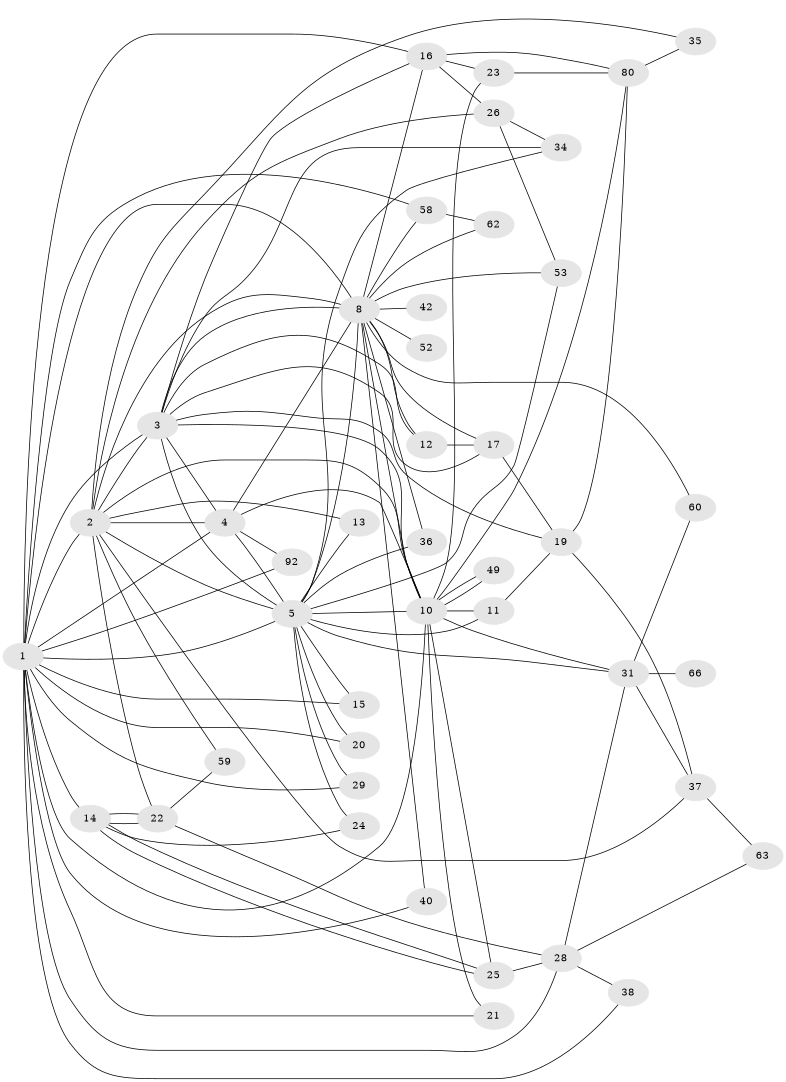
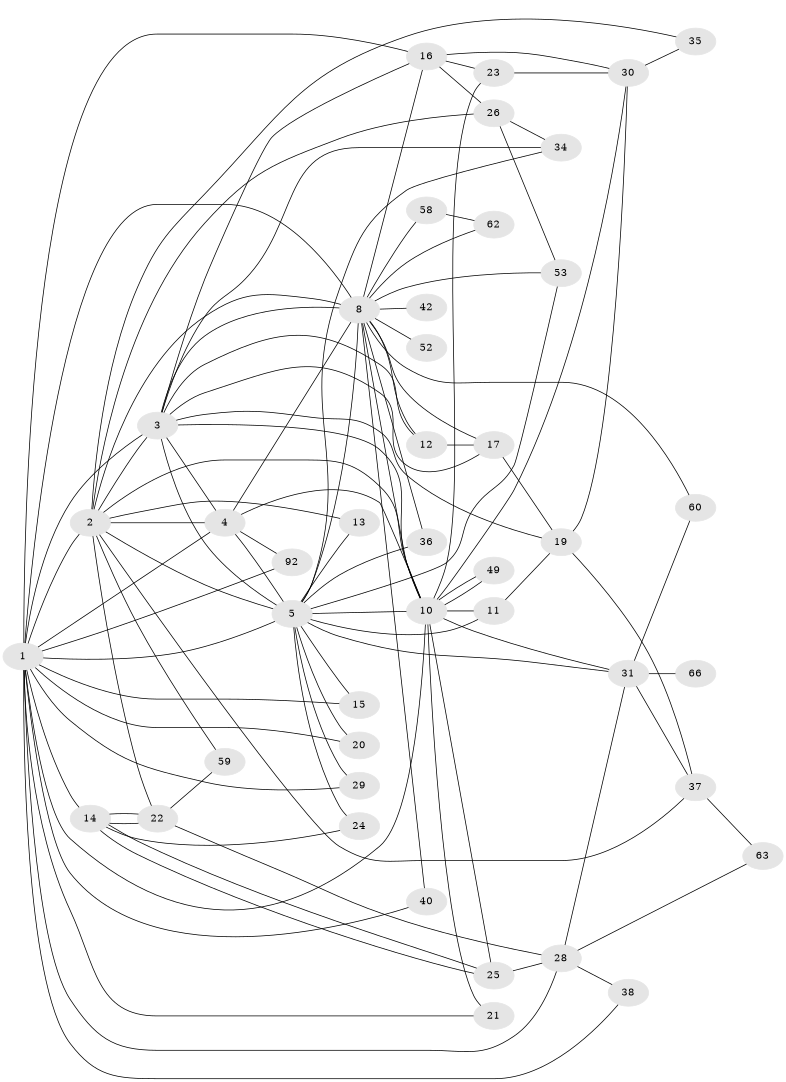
(628, 73) -> (628, 73)
(75, 270) -> none
